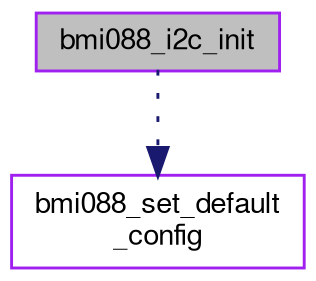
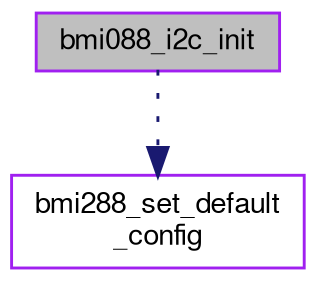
(158, 222) -> (158, 222)
